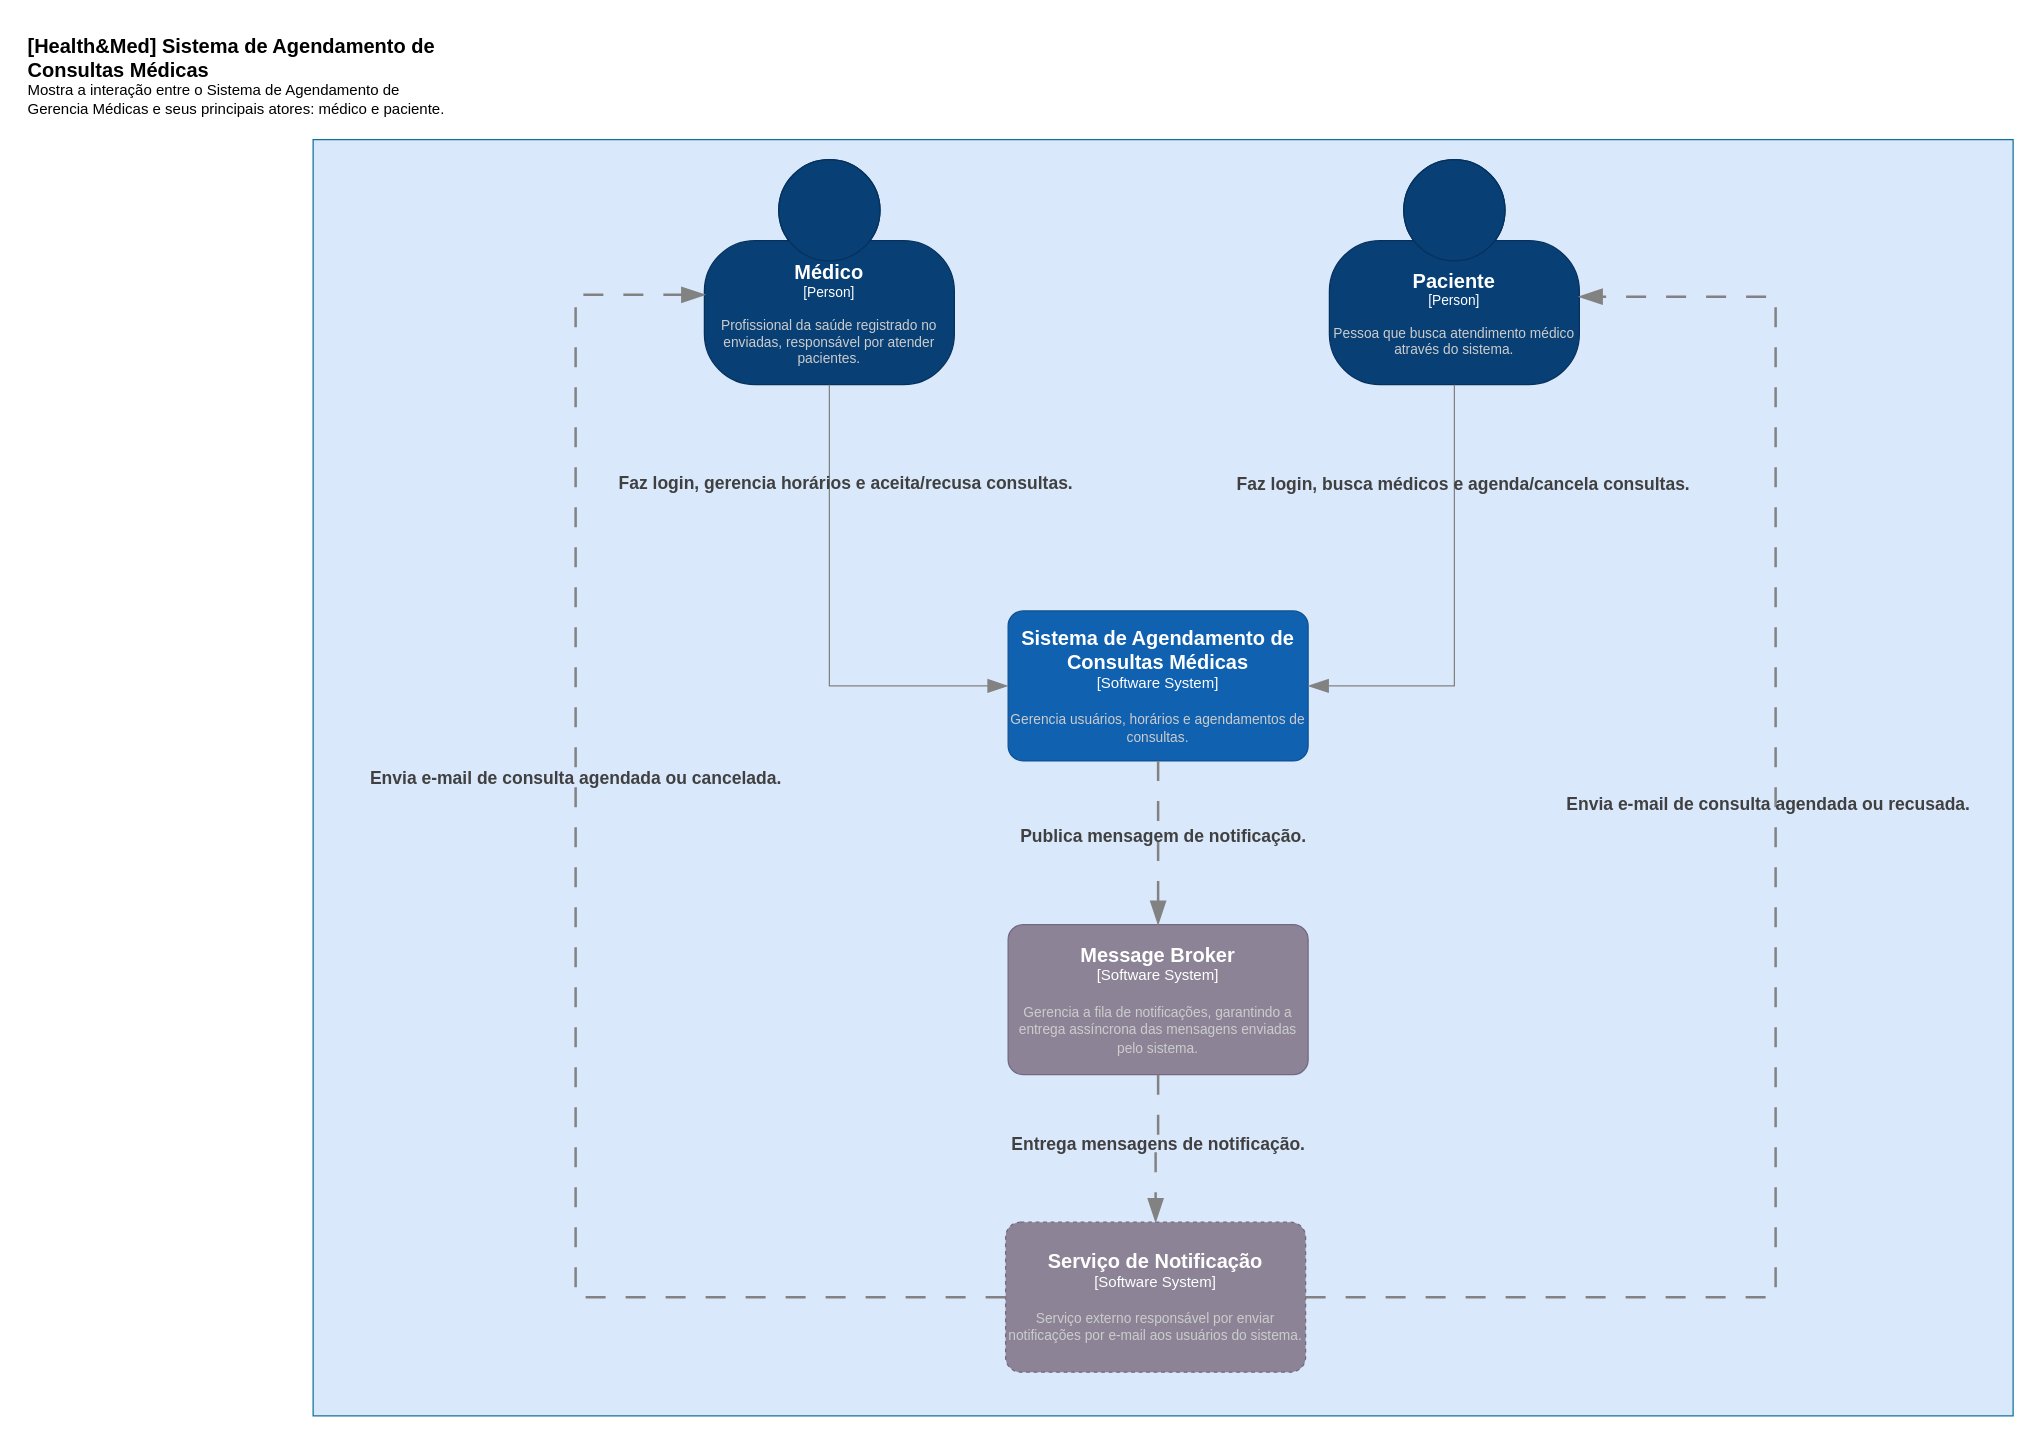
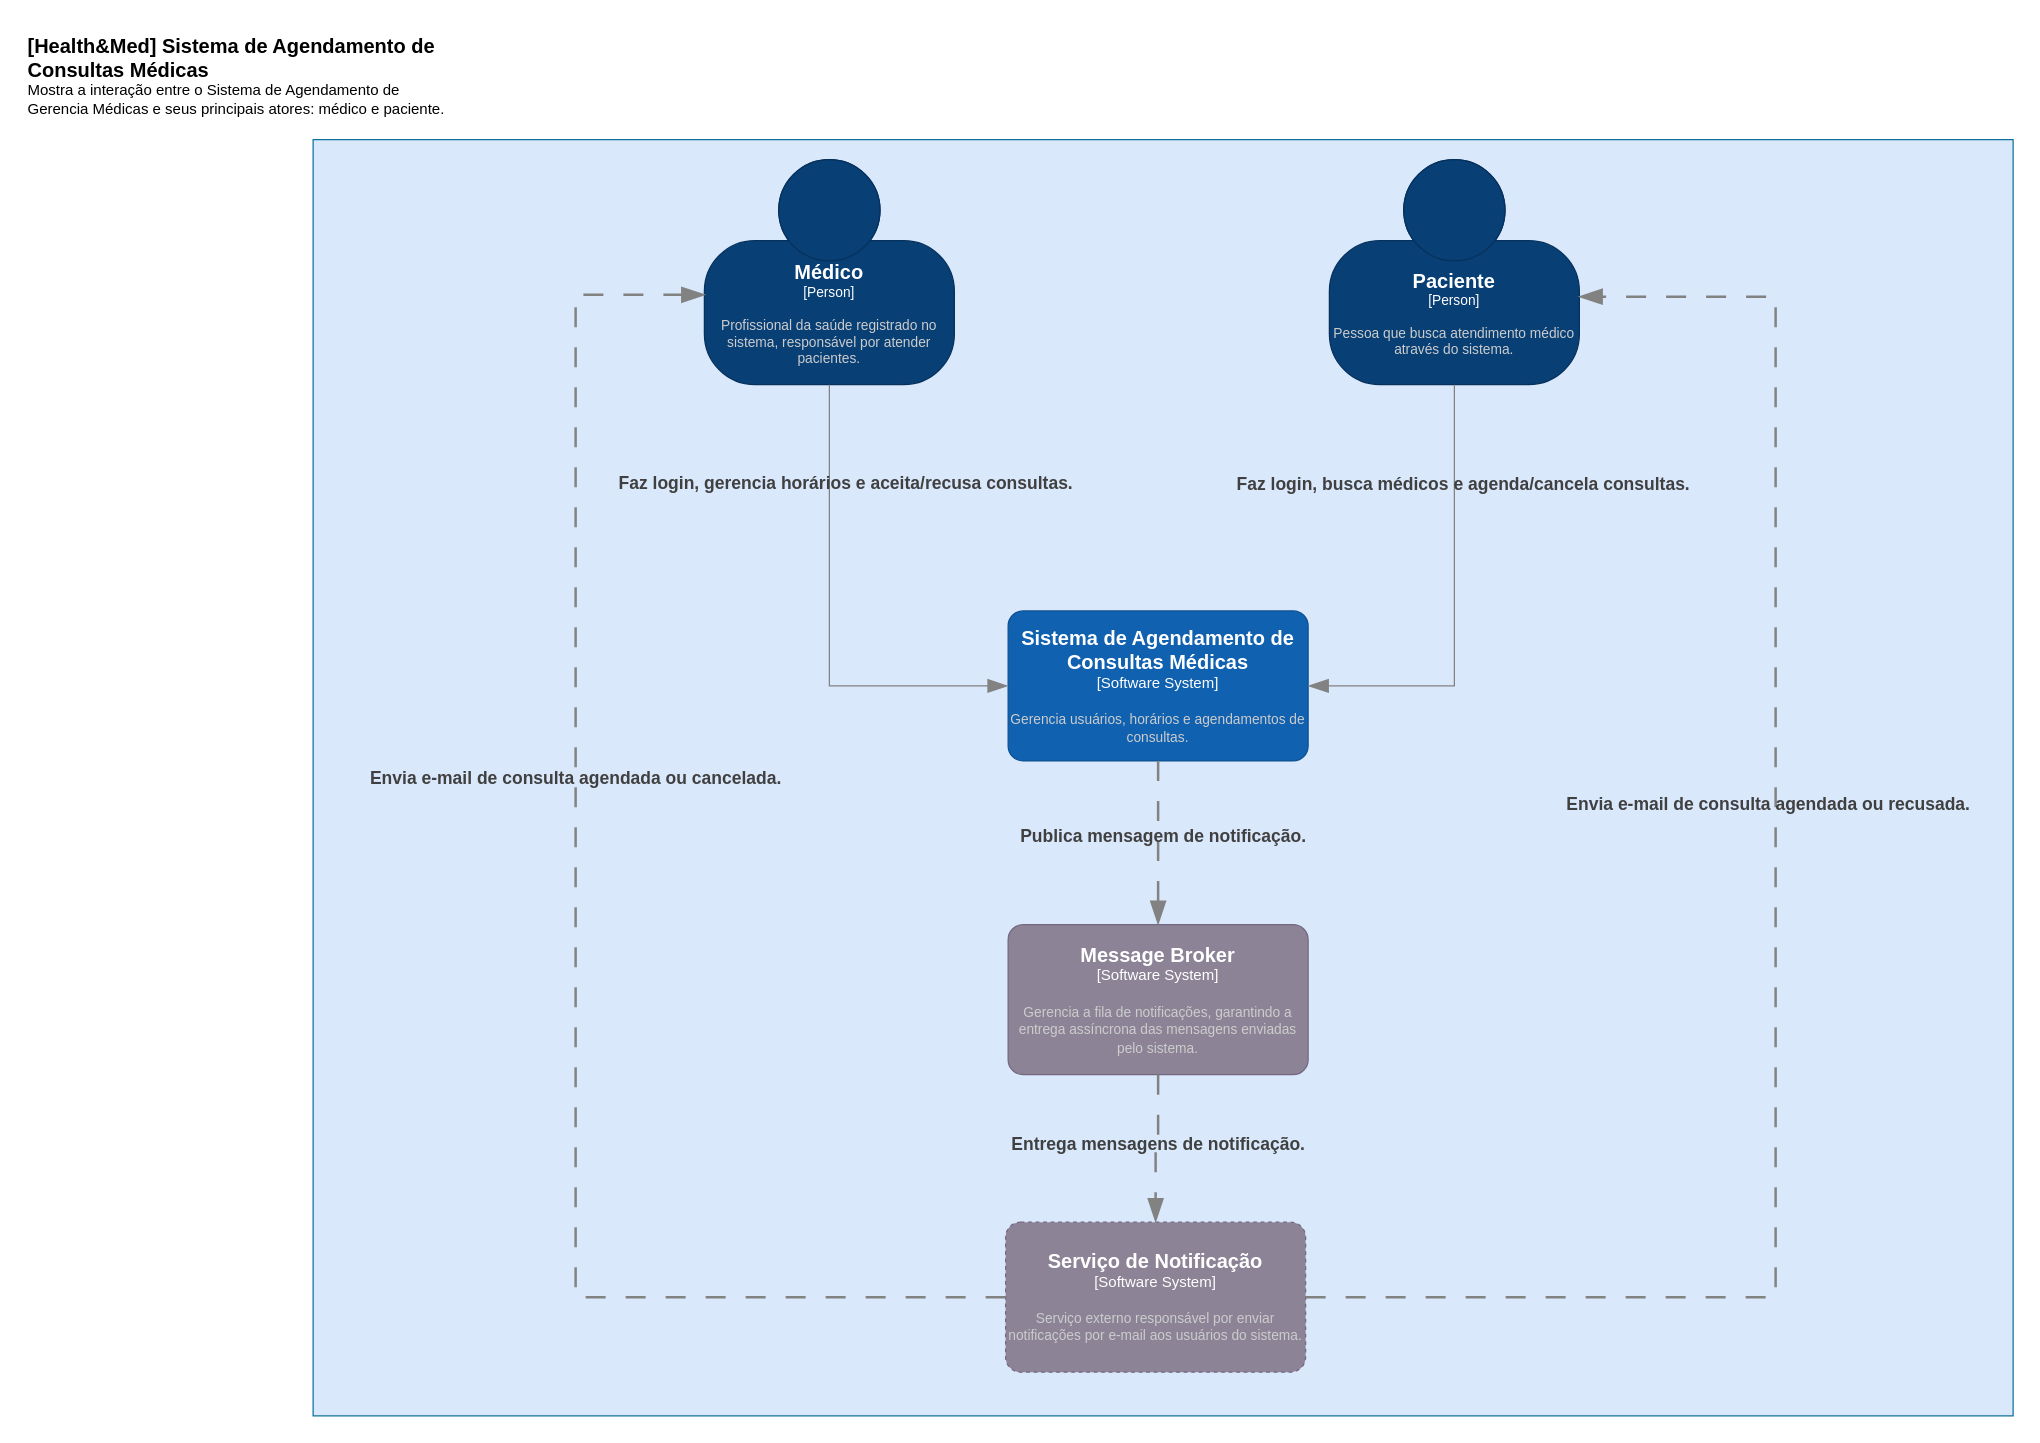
(829, 313) -> (829, 313)
